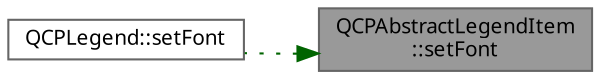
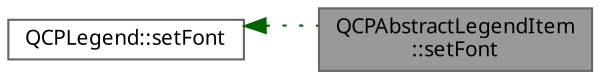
(271, 54) -> (292, 26)
